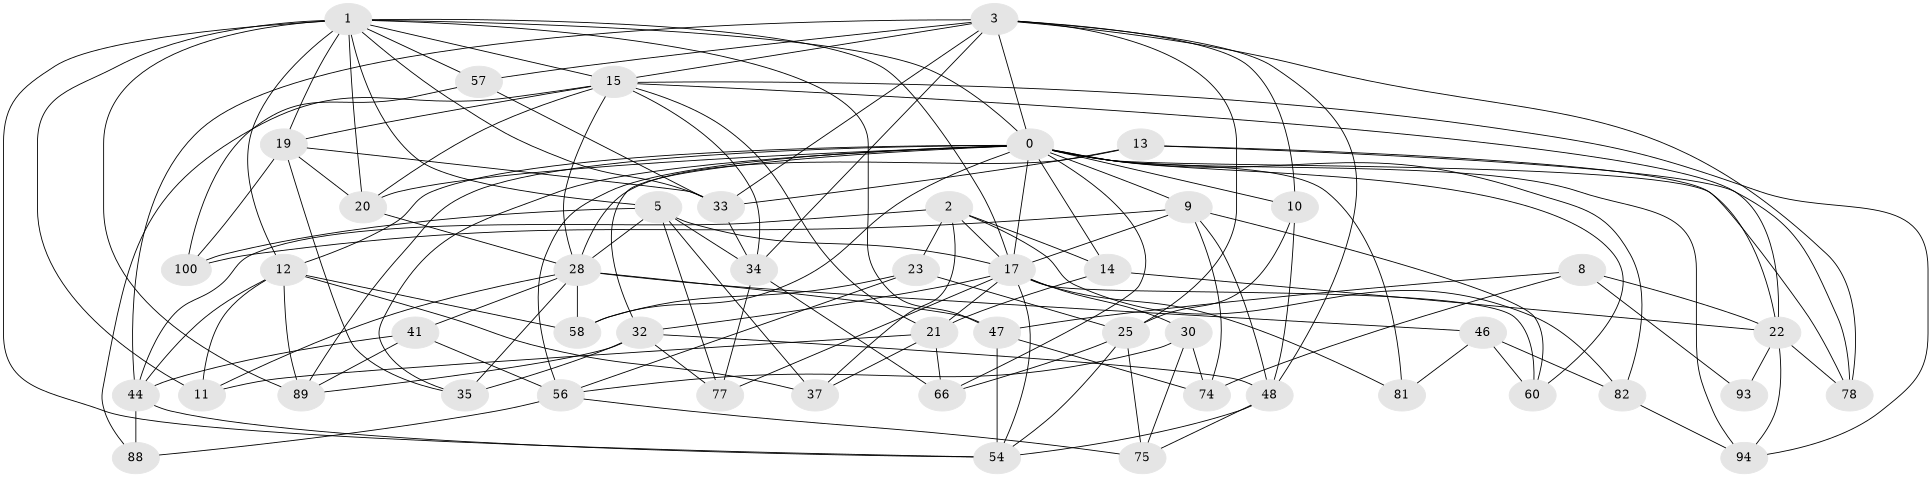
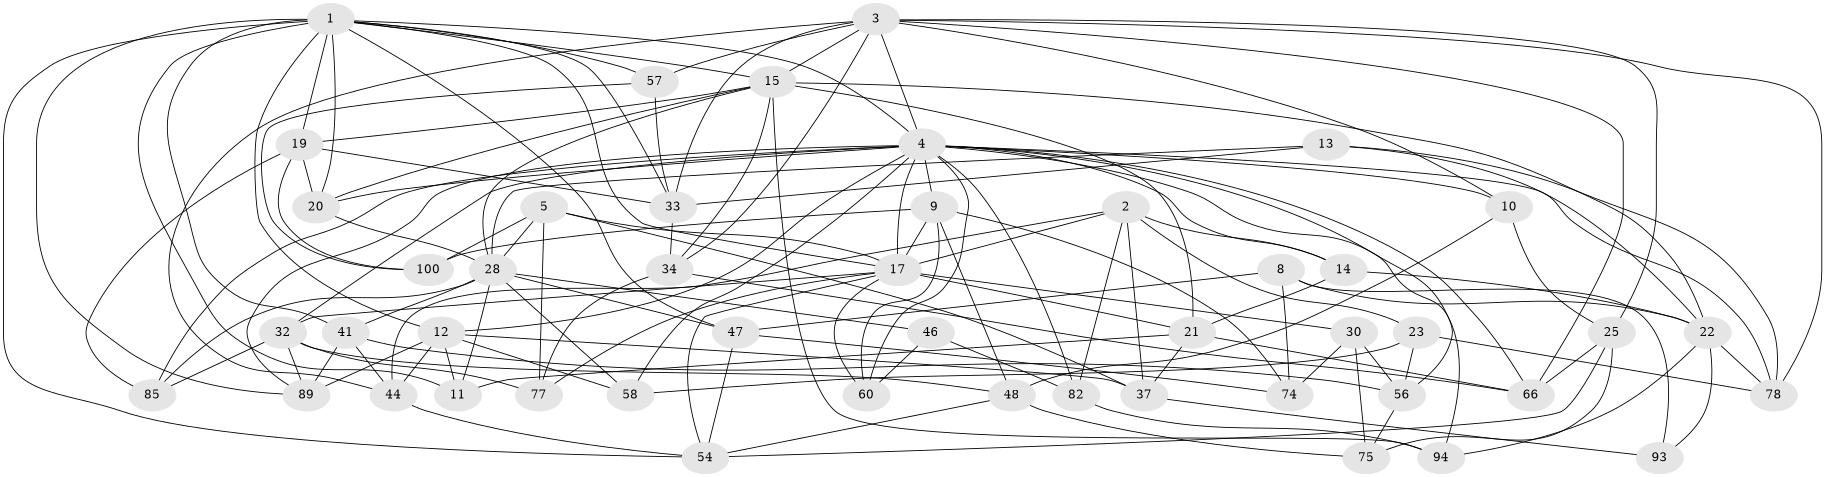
(1315, 98) -> (1398, 70)
(1030, 145) -> (922, 145)
(454, 176) -> (175, 170)
(706, 239) -> none
(1004, 296) -> (1588, 363)
(465, 395) -> (152, 395)
(1402, 395) -> none
none -> (1437, 432)
(136, 458) -> none
